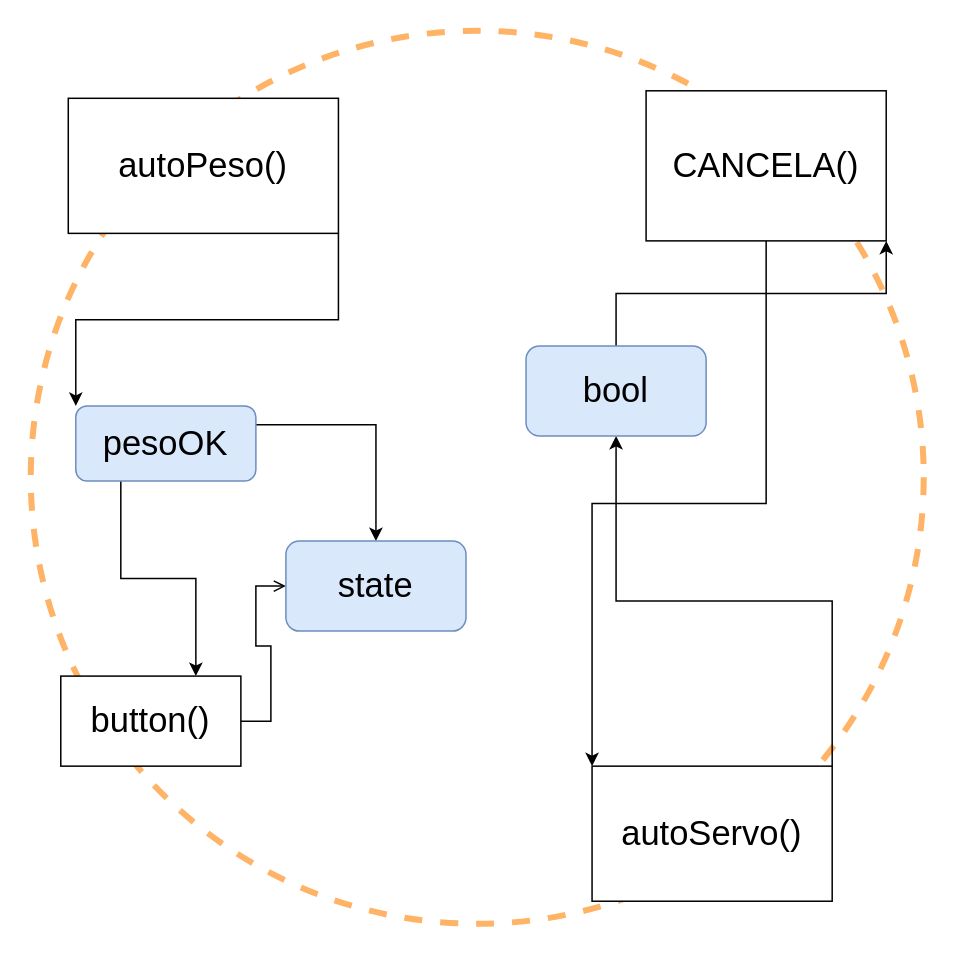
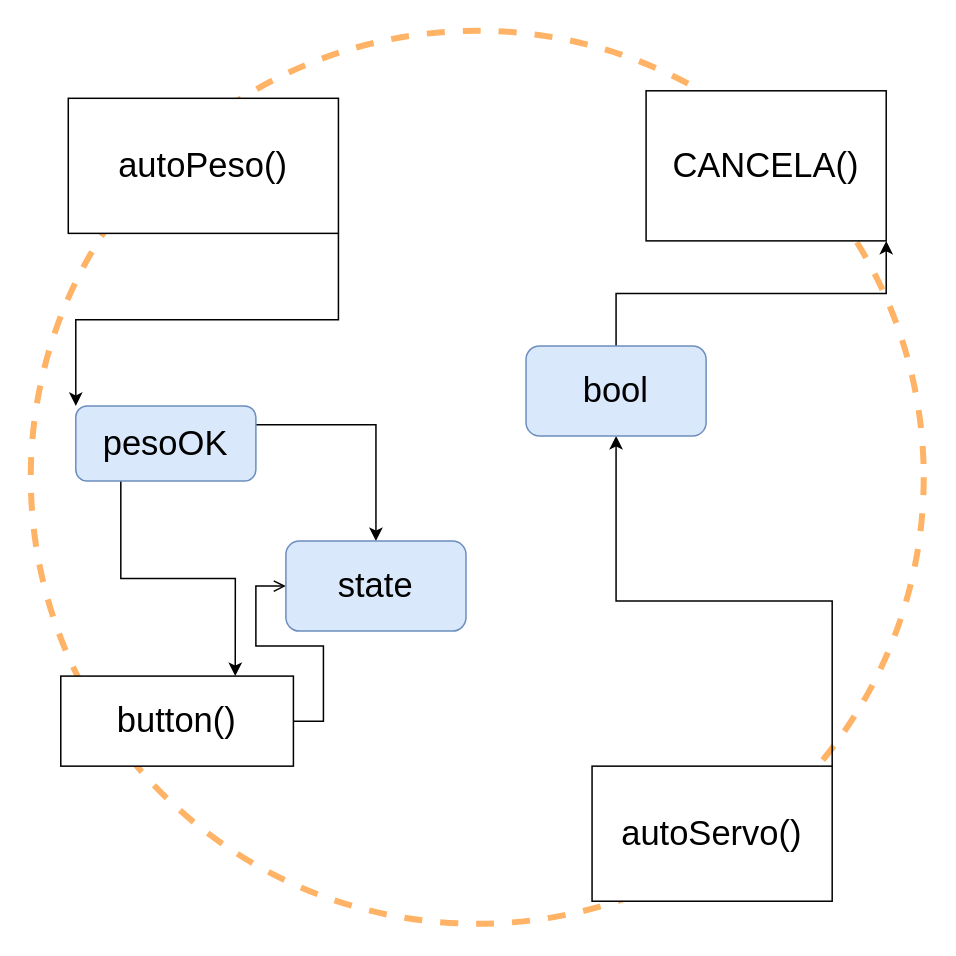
(684, 503) -> none
(151, 721) -> (177, 721)
